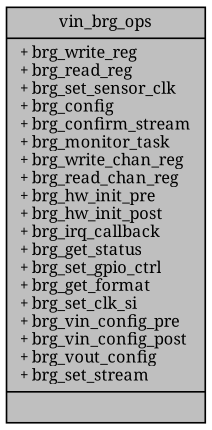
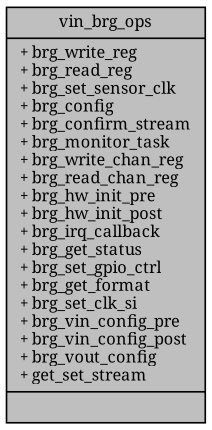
(85, 376) -> (84, 376)
